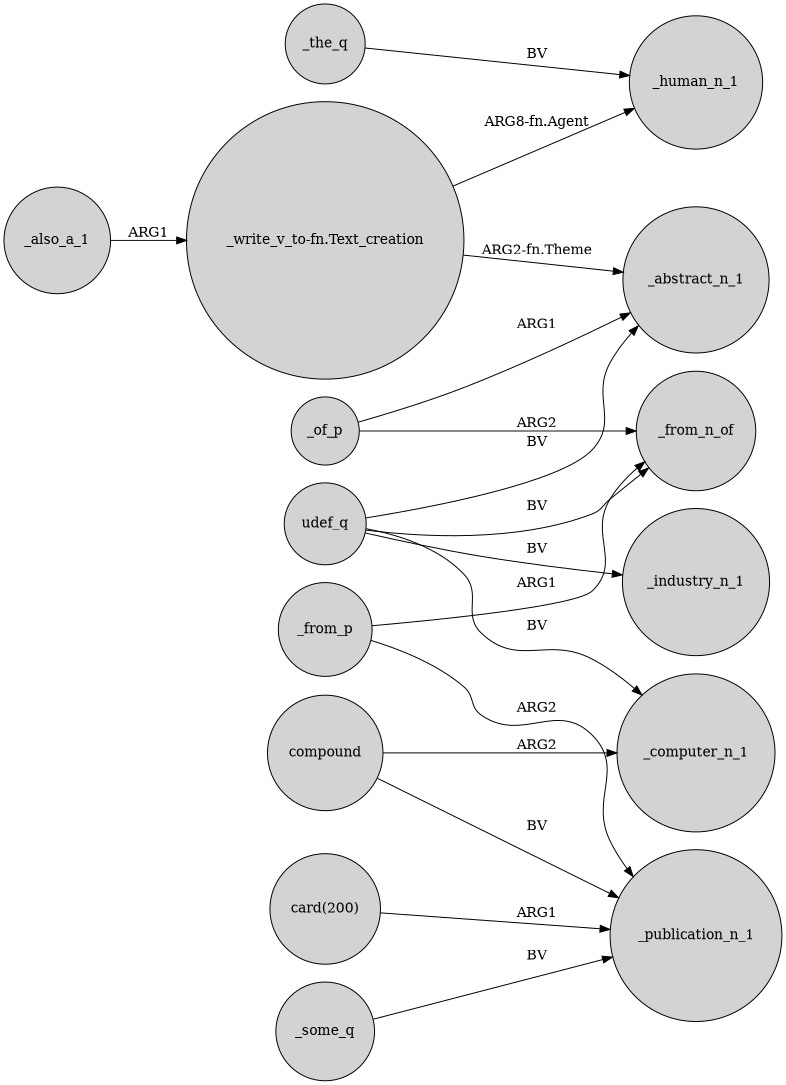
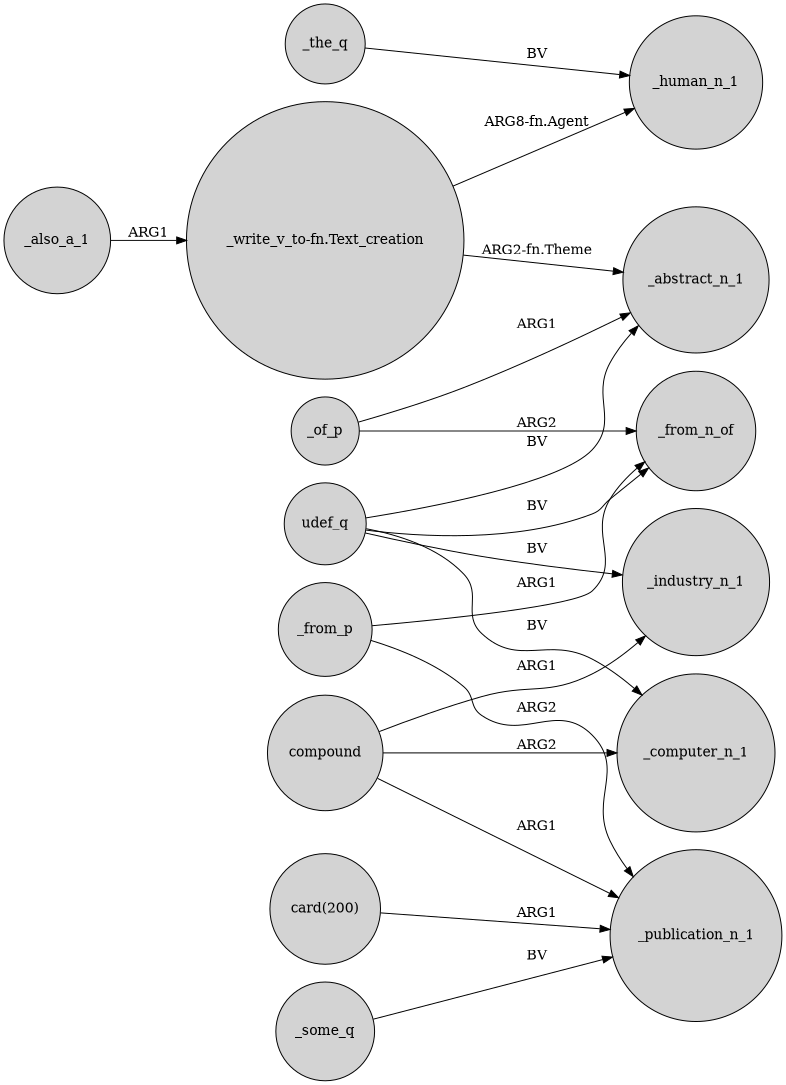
none -> (511, 691)
(537, 826) -> (537, 826)
